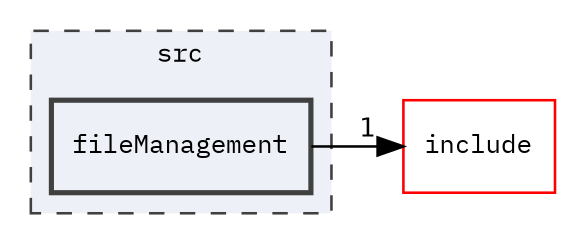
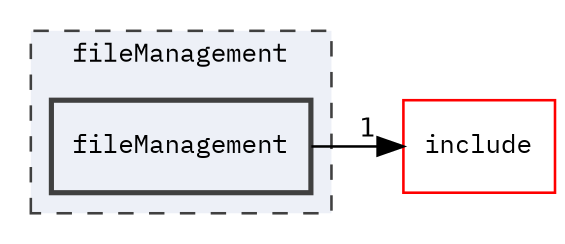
(181, 55) -> (181, 55)
